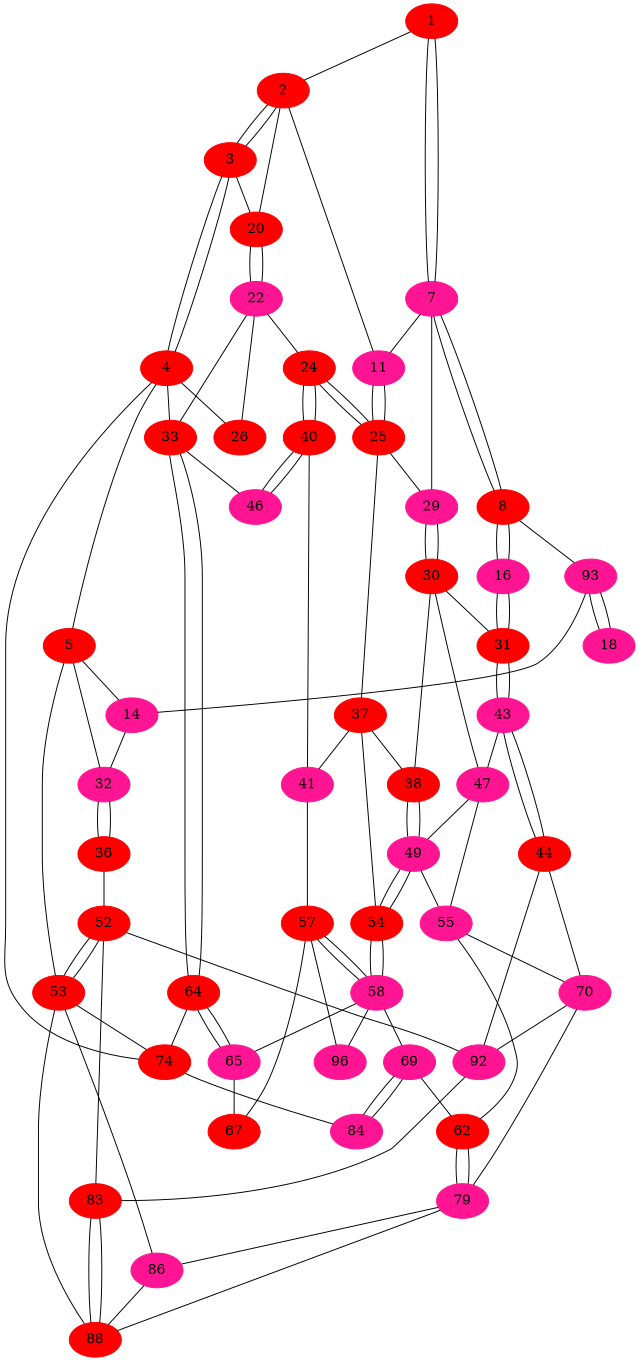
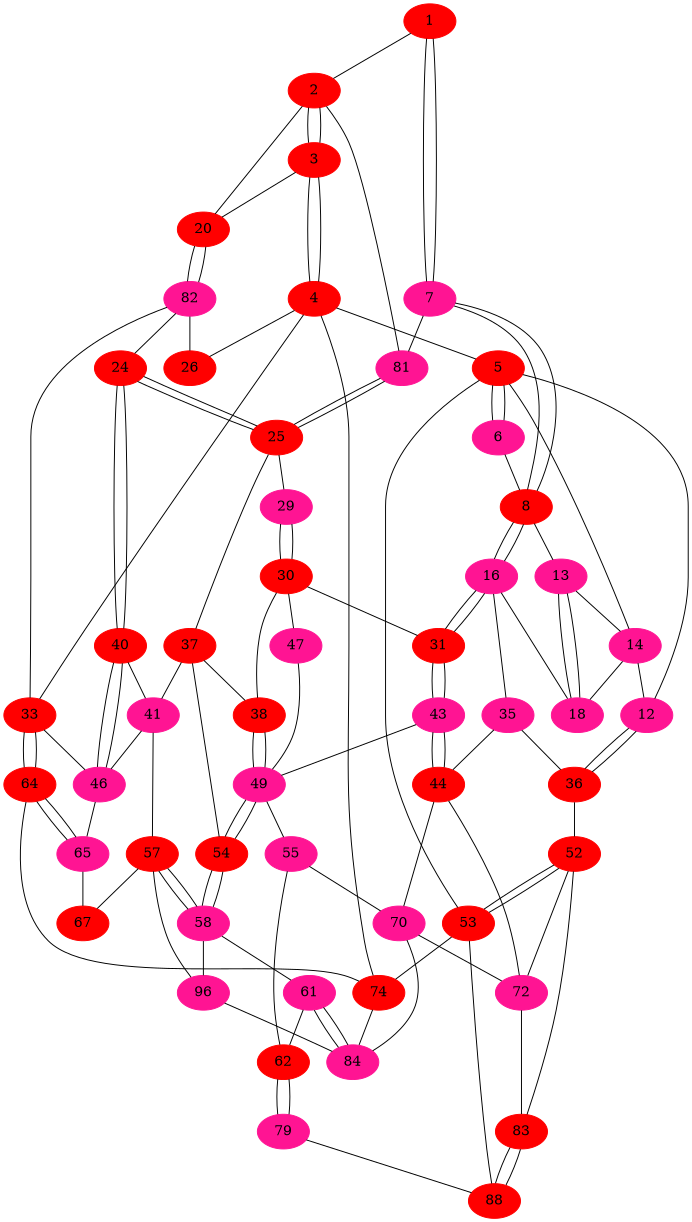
(256, 299) -> (190, 299)
(379, 368) -> (402, 368)
(432, 403) -> none
none -> (498, 438)
(591, 576) -> (561, 576)
none -> (534, 646)
none -> (606, 681)
none -> (508, 715)
none -> (126, 750)
(493, 750) -> (356, 747)
(104, 785) -> (647, 715)
(464, 854) -> none
(305, 1027) -> (91, 819)
none -> (284, 1029)
(410, 1062) -> (309, 993)
(479, 1062) -> (521, 993)
(527, 1099) -> (416, 1003)
(157, 1270) -> none
